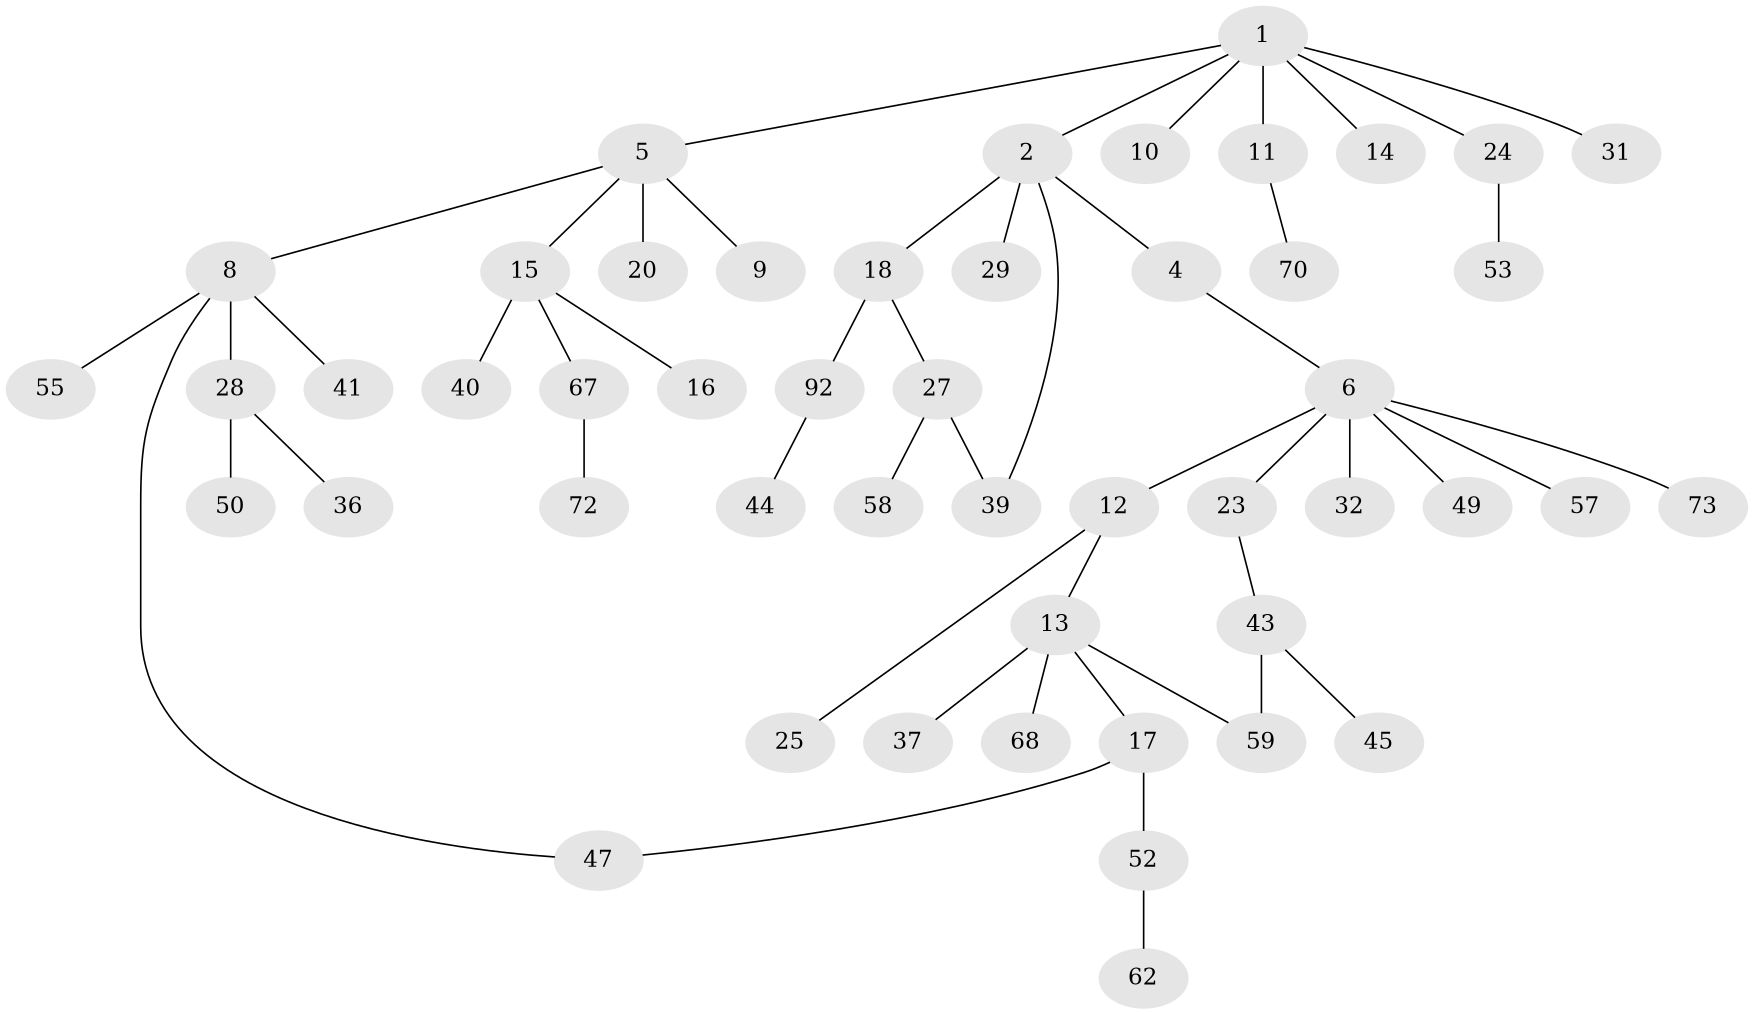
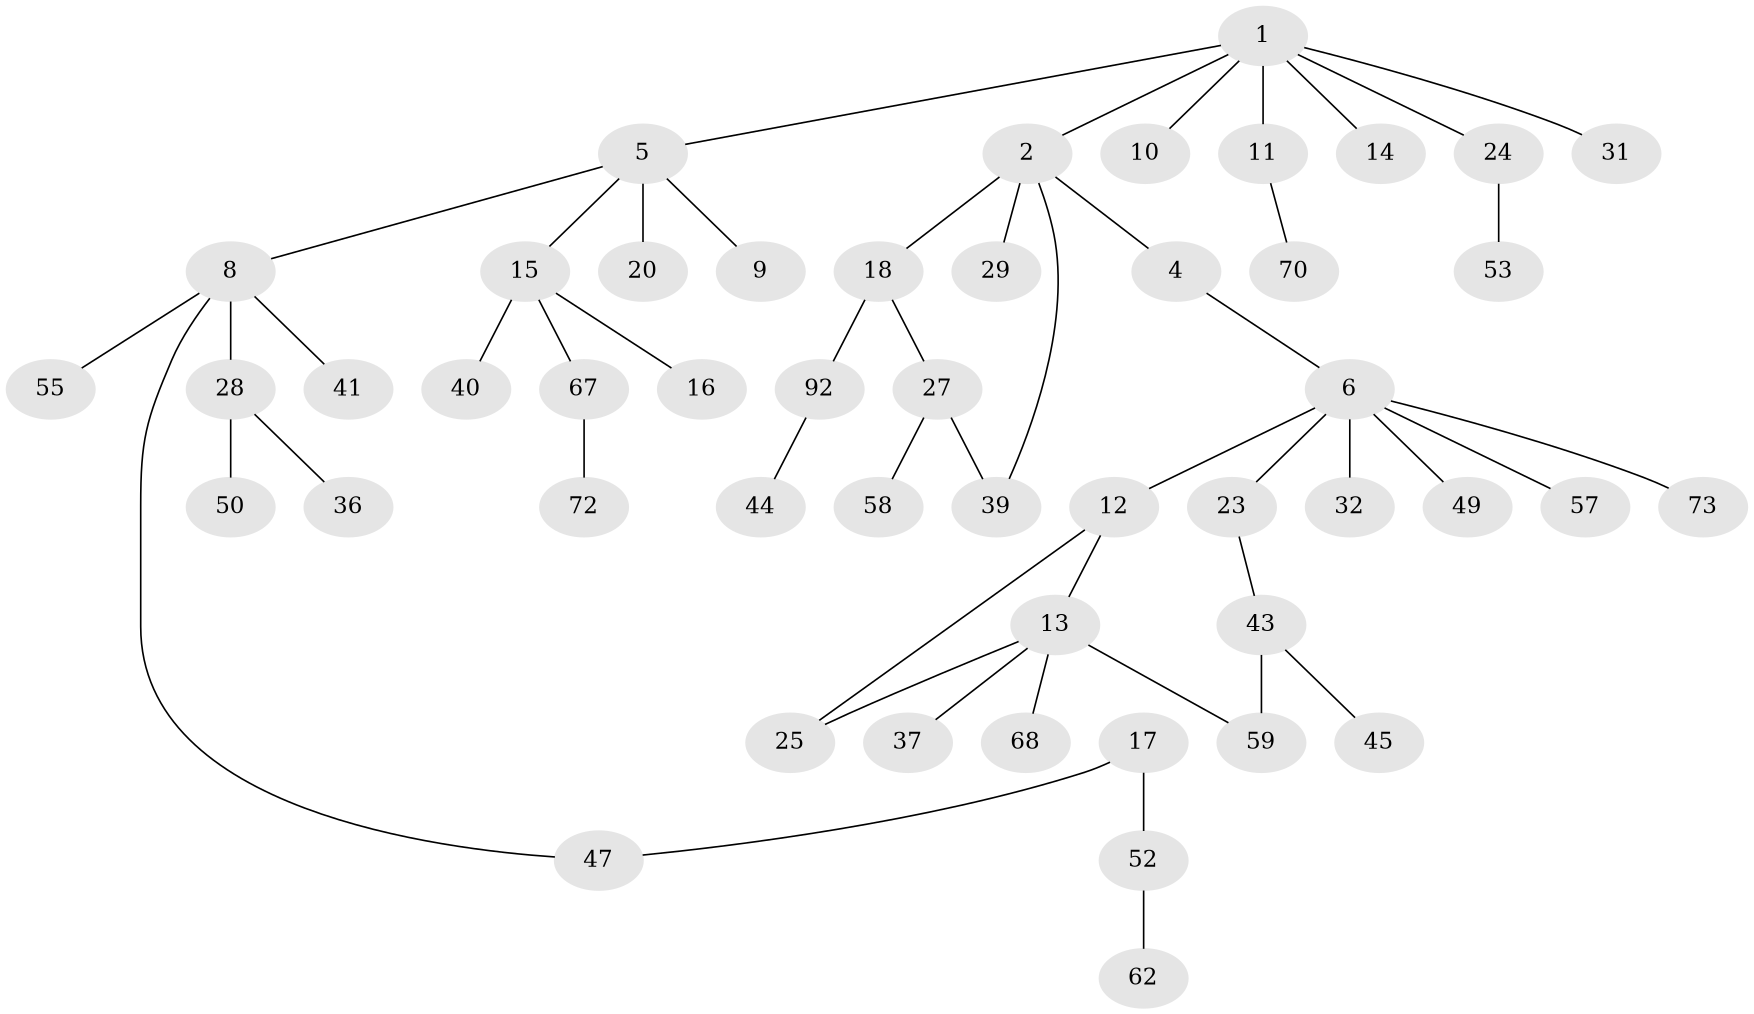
(1099, 684) -> (921, 682)
